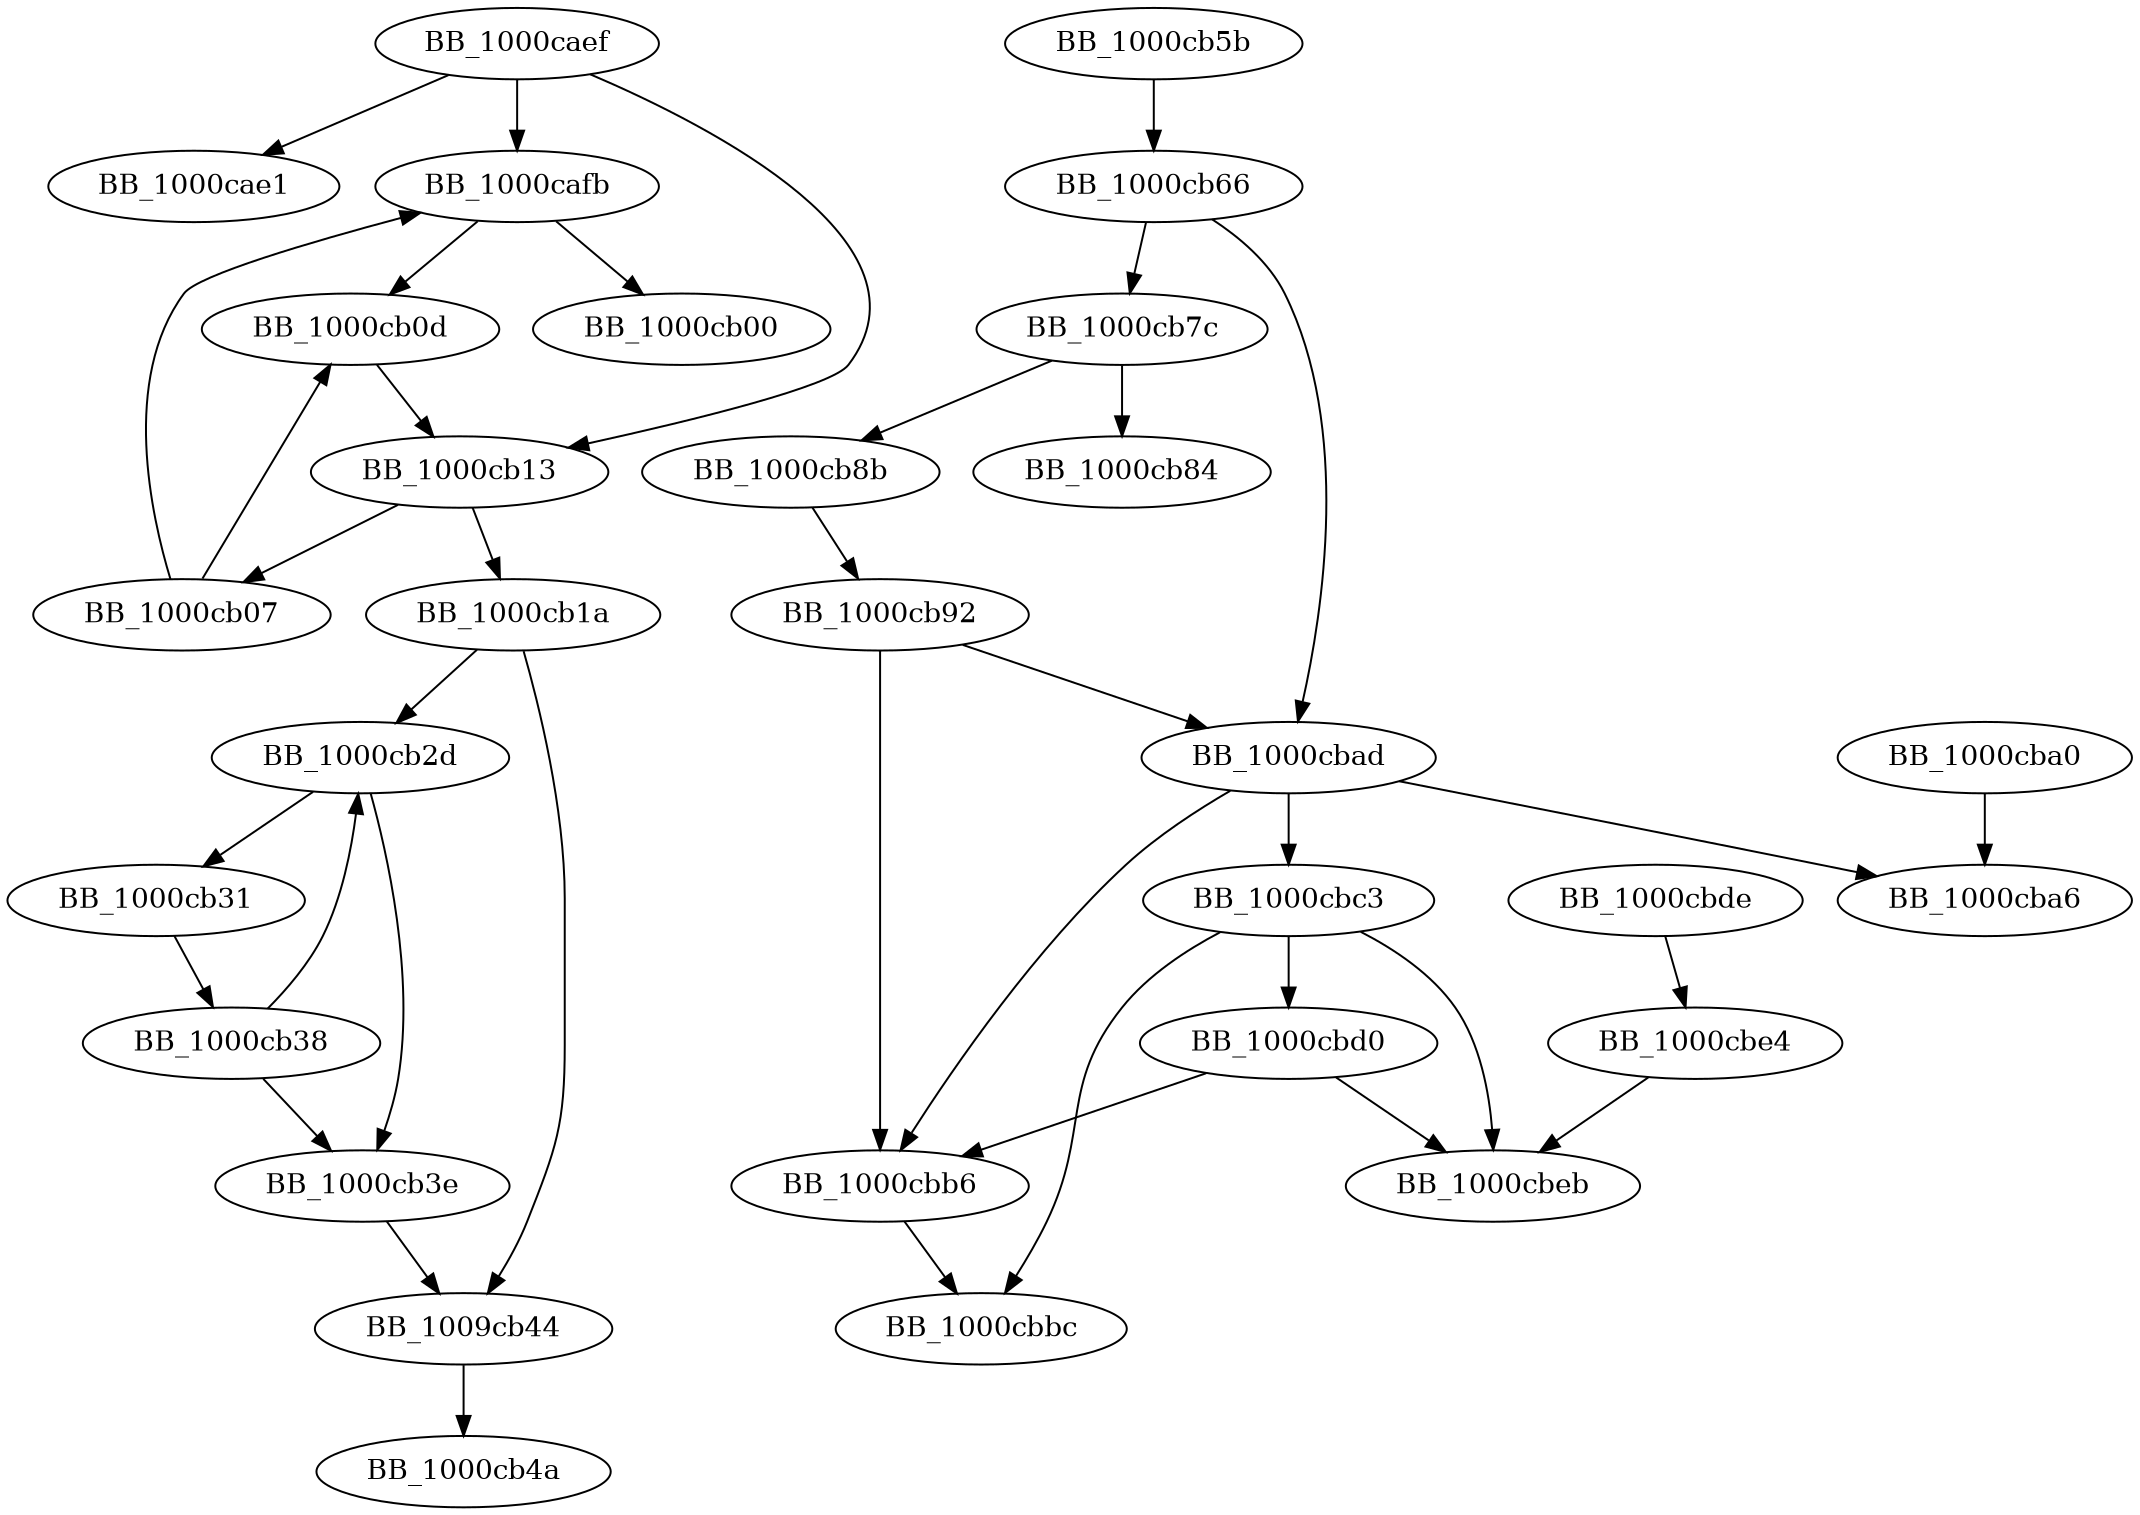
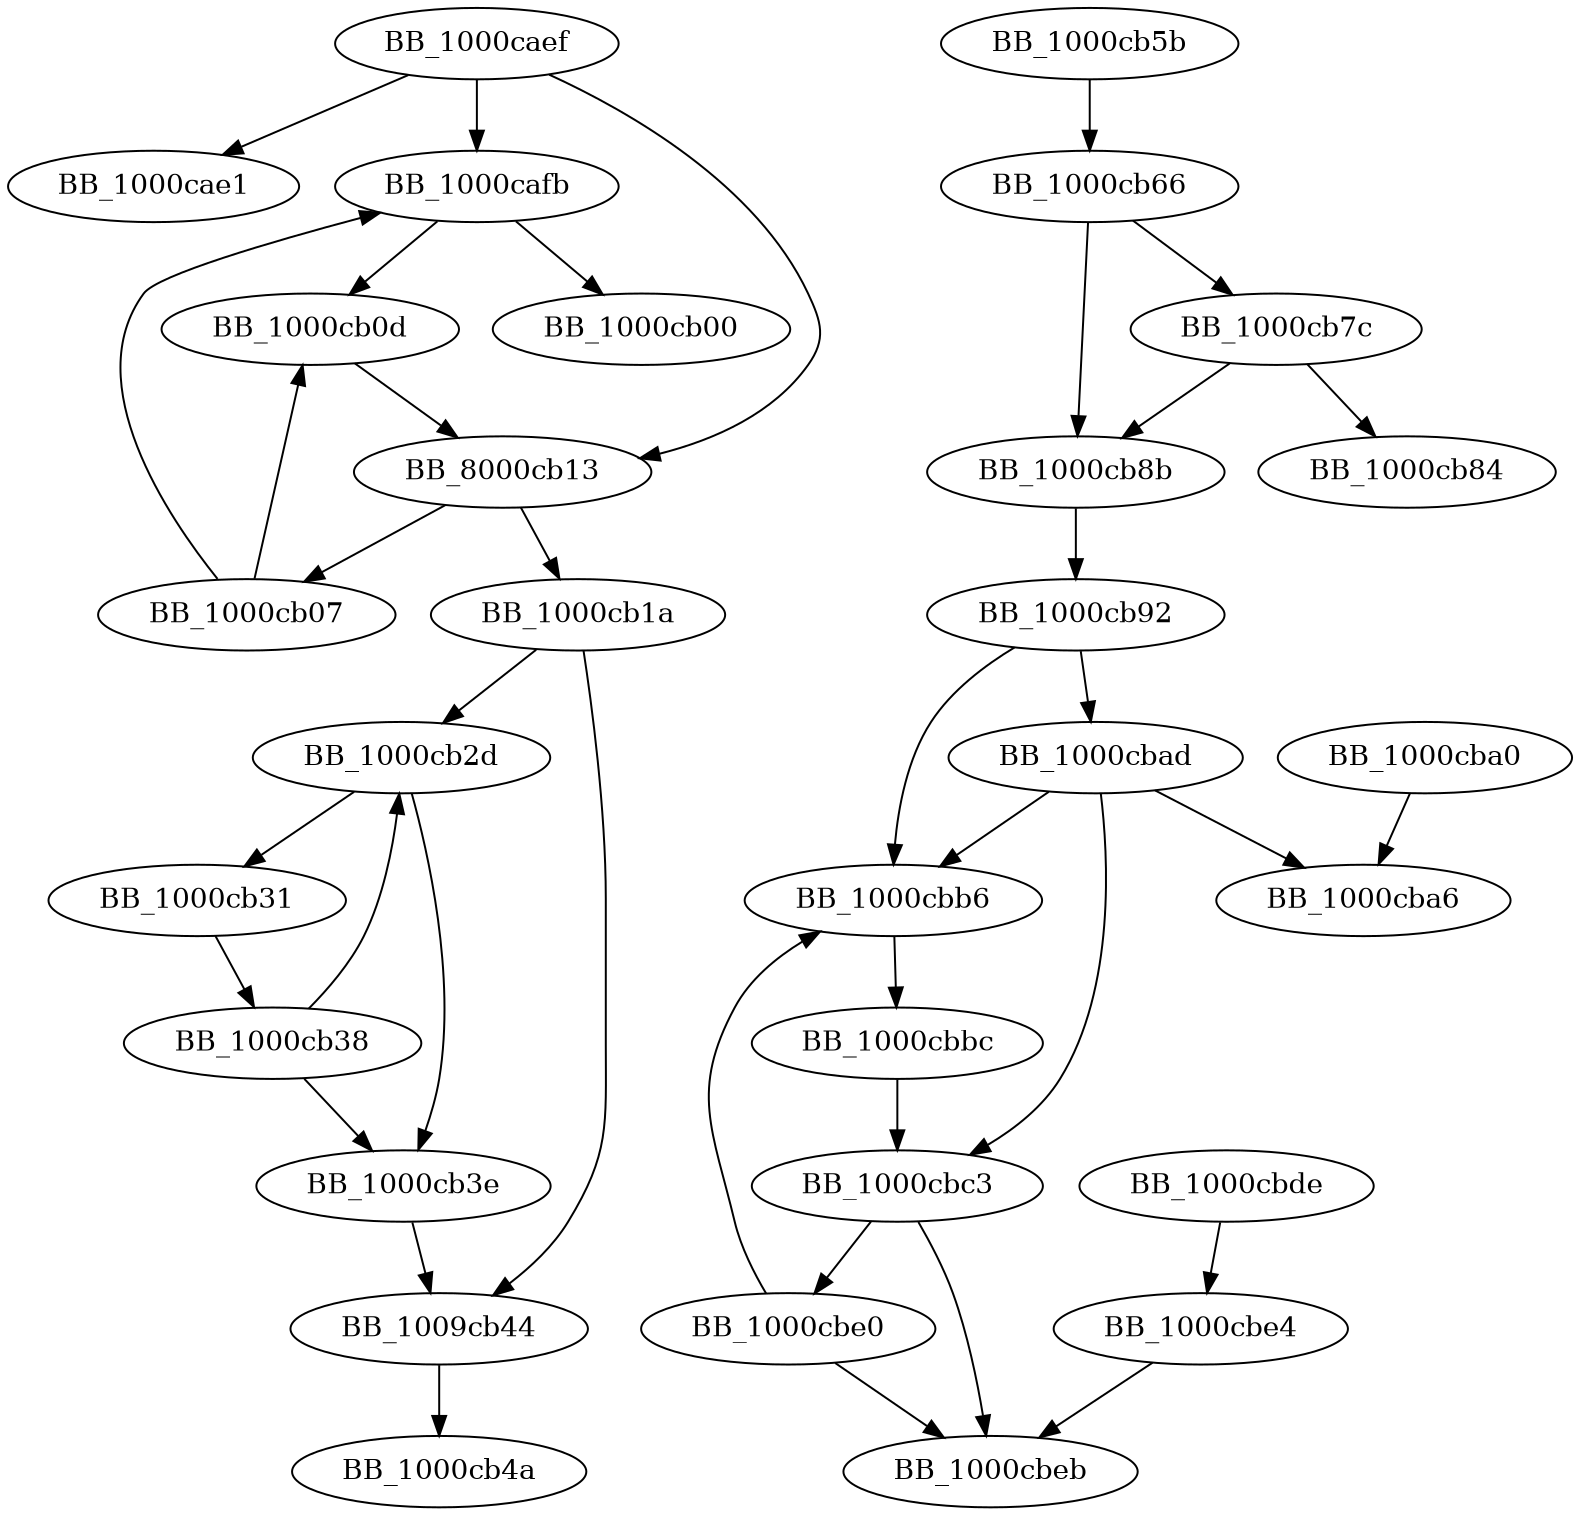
(1323, 443) -> (1083, 319)
(460, 472) -> (503, 472)
(1289, 1043) -> (788, 1329)
(1084, 1081) -> (897, 1105)
